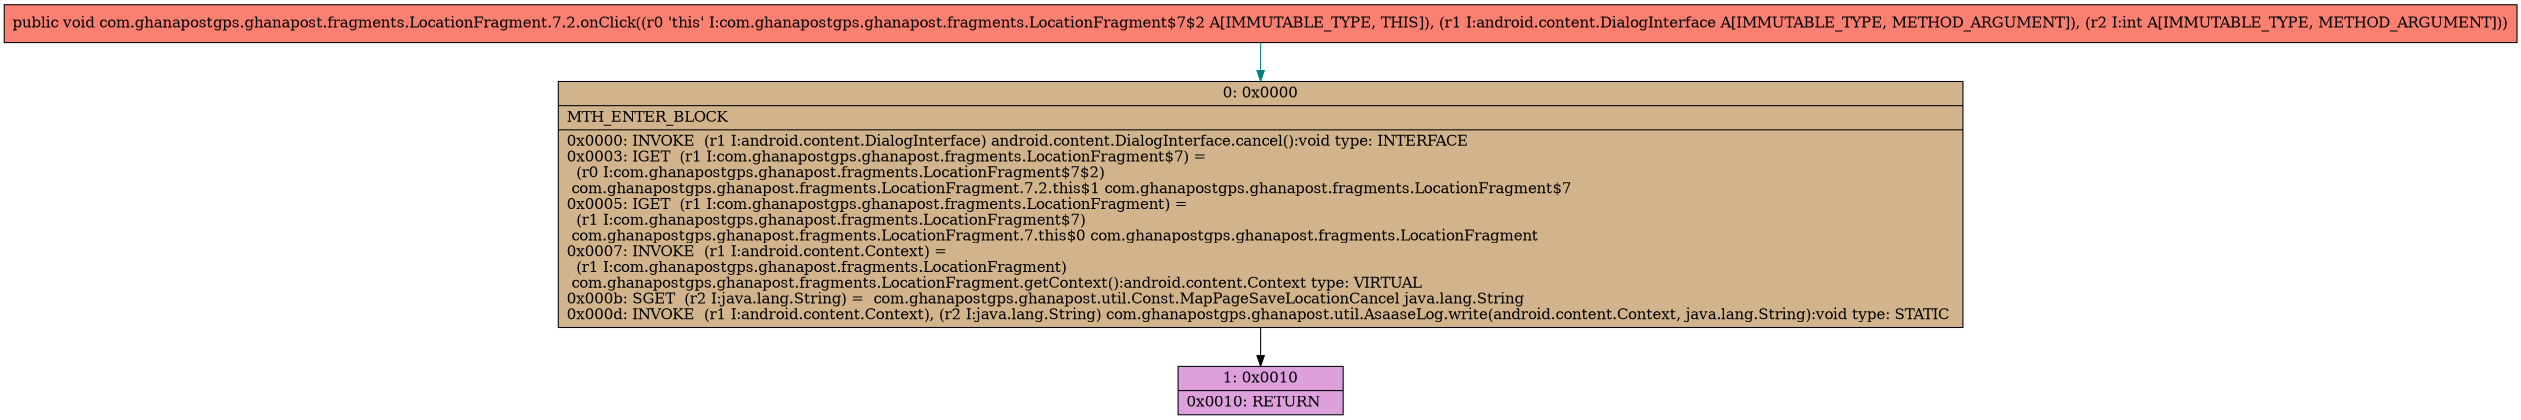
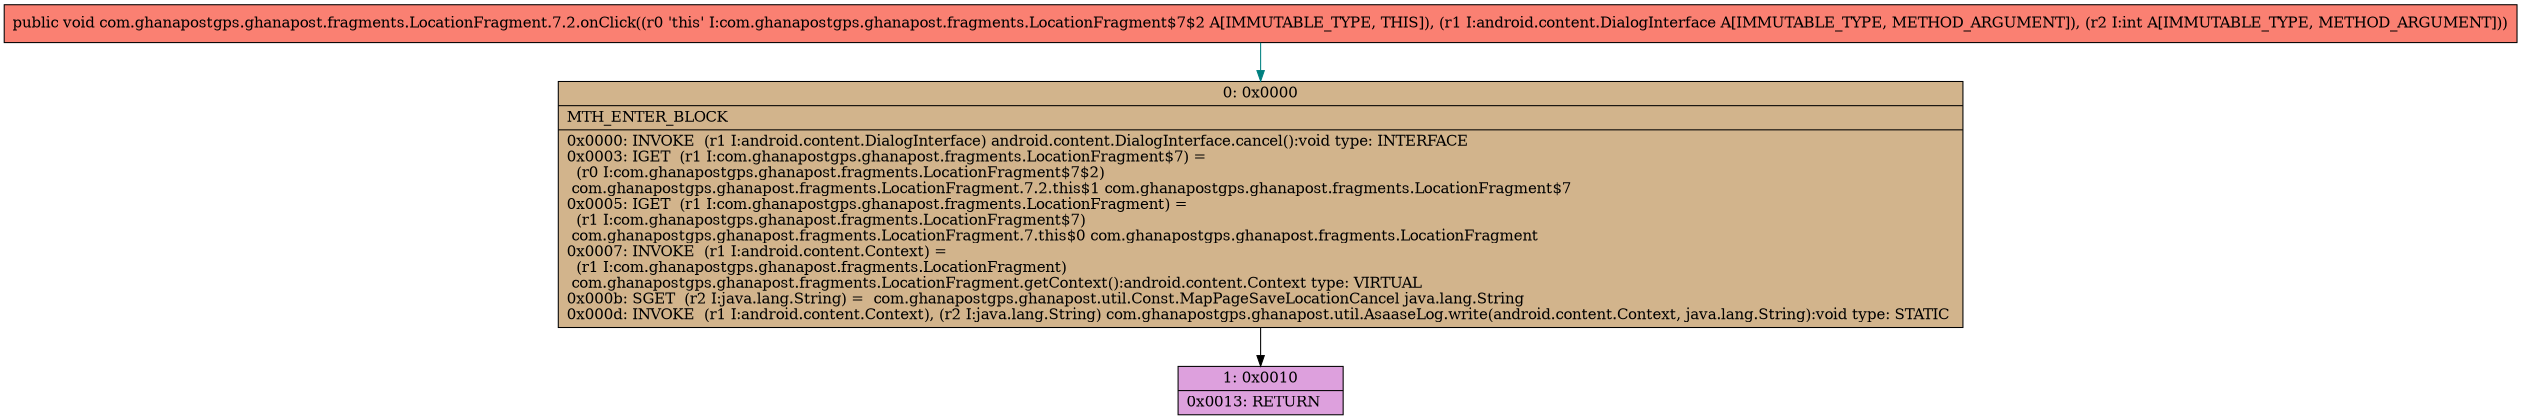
(1261, 402) -> (1261, 402)
